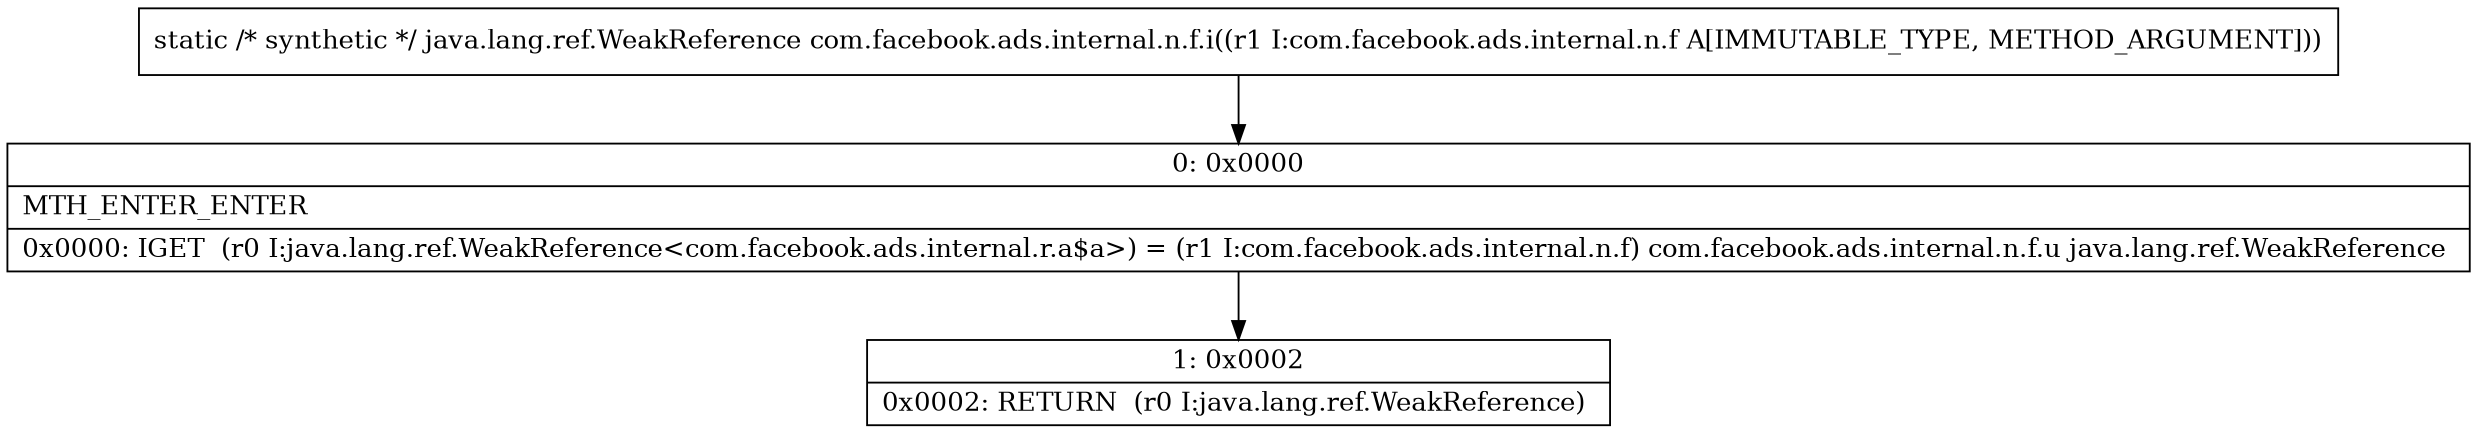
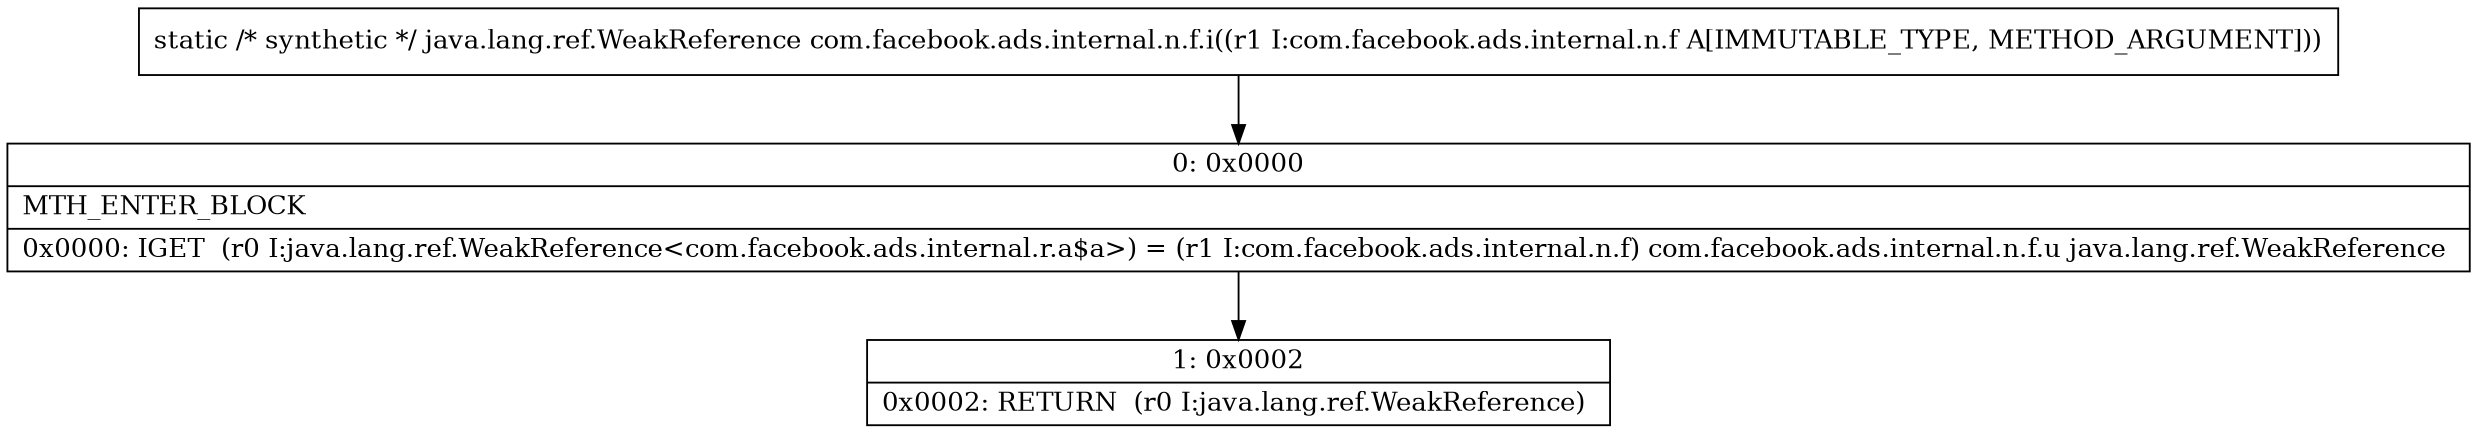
(165, 207) -> (165, 207)
